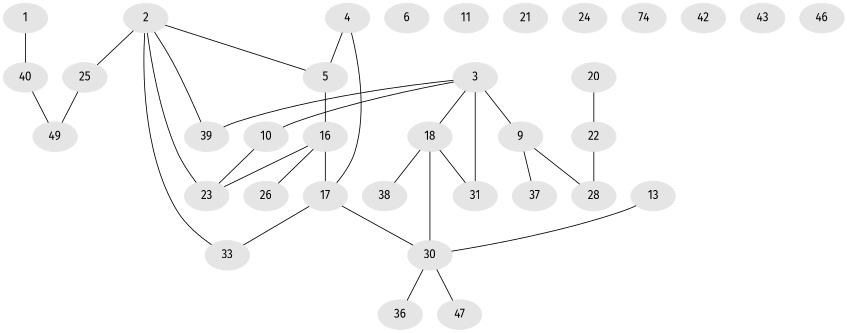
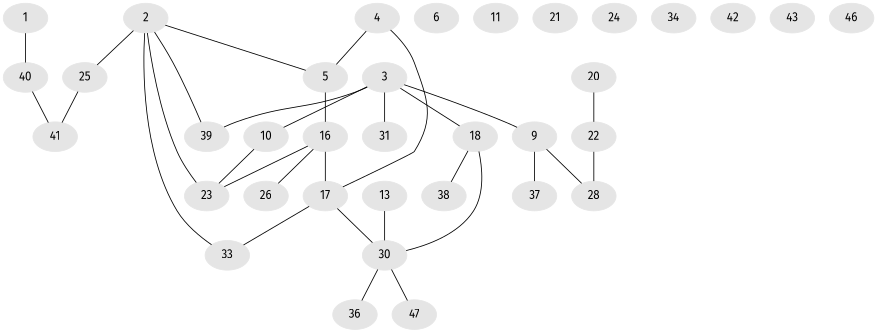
(644, 18) -> (674, 18)
(55, 137) -> (55, 137)
(453, 166) -> none
